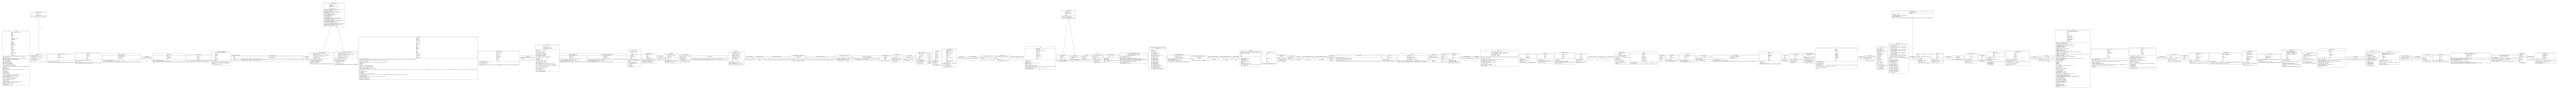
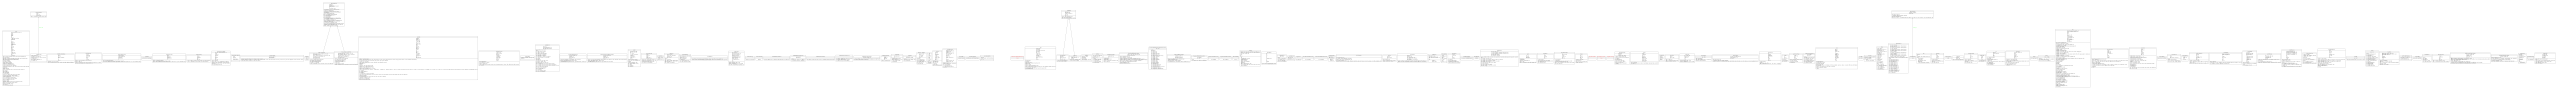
(1002, 58) -> none
